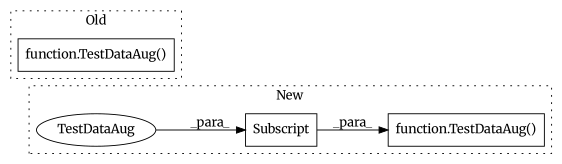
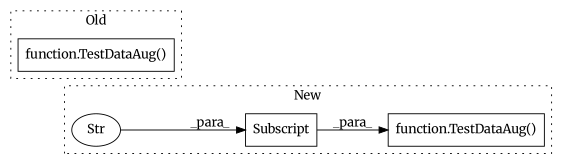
(96, 130) -> (96, 130)
